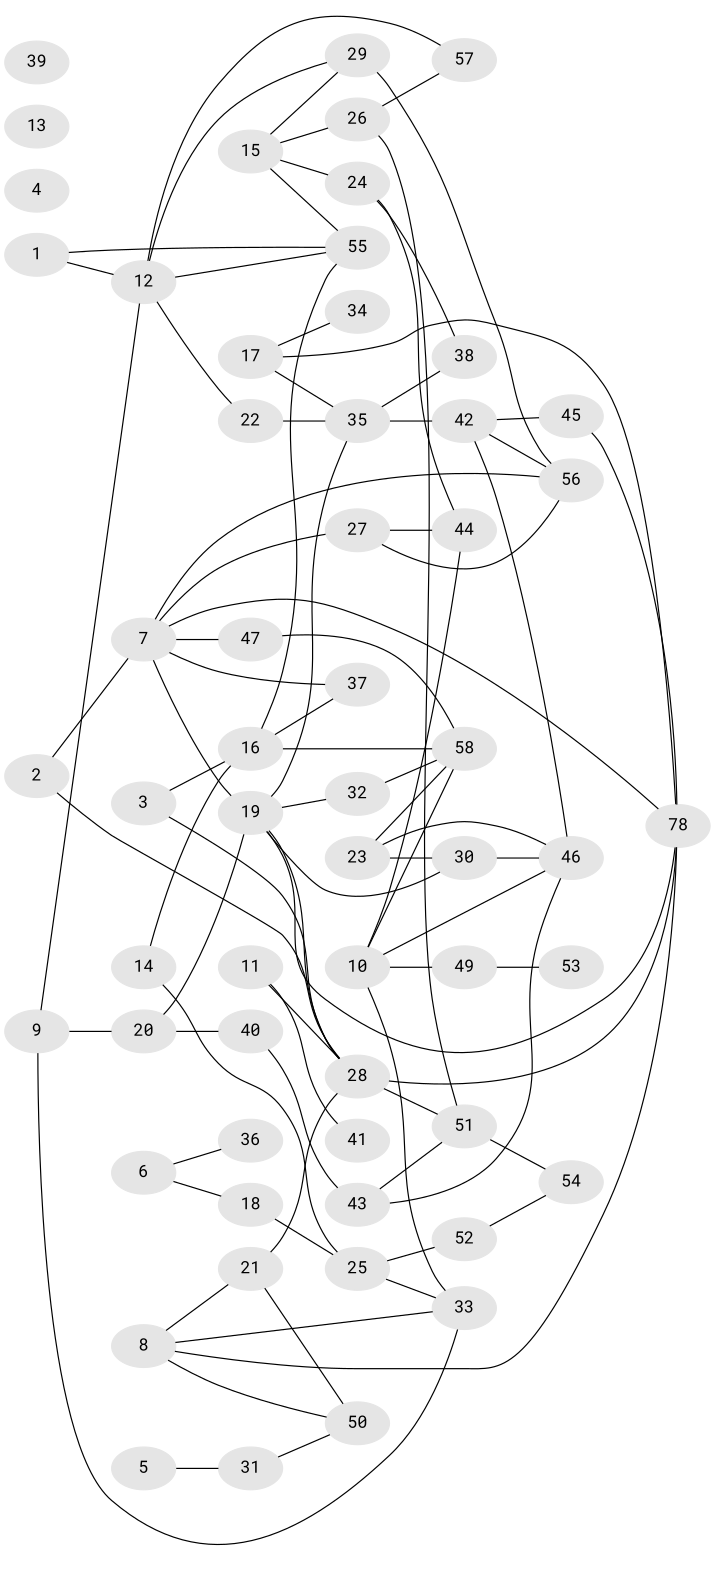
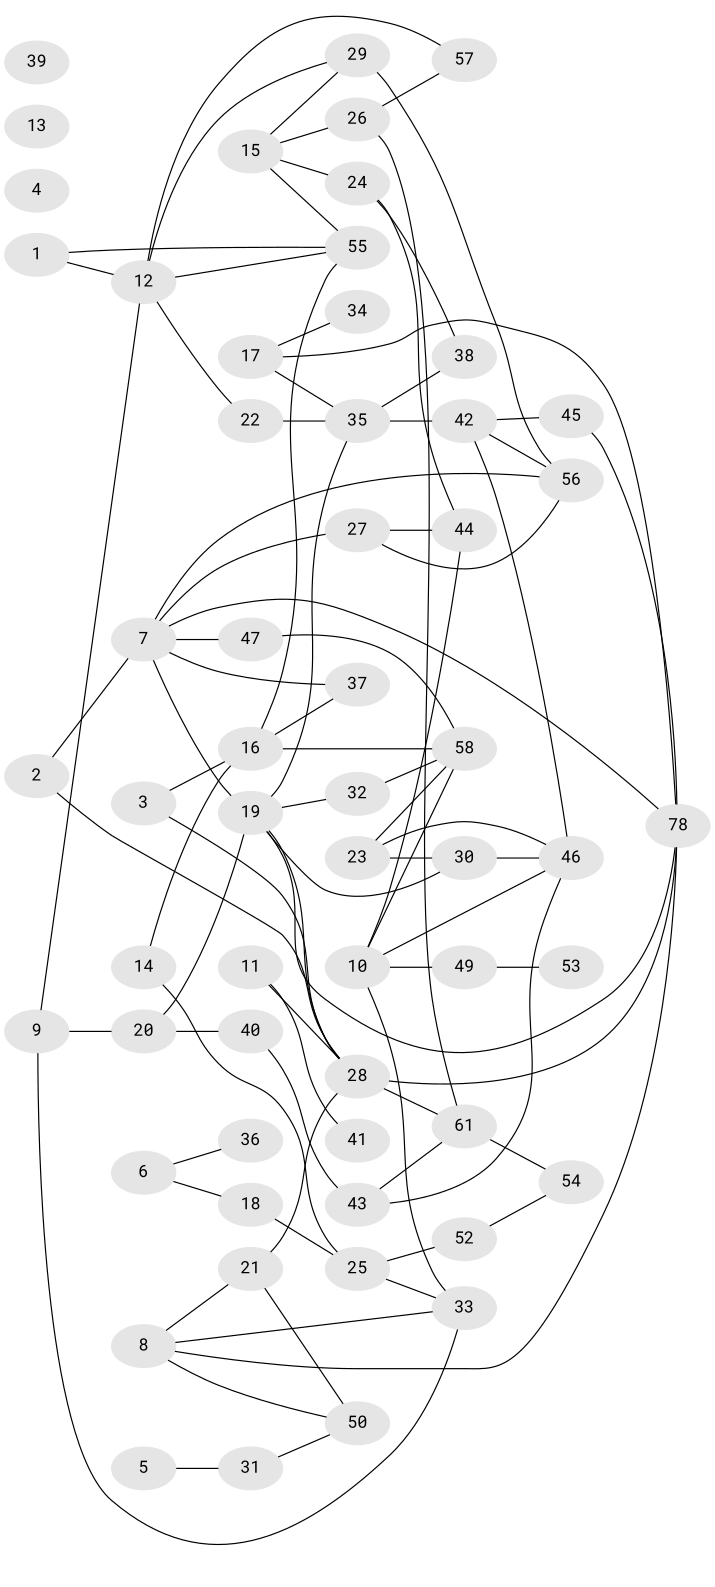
(464, 1126) -> (464, 1126)
